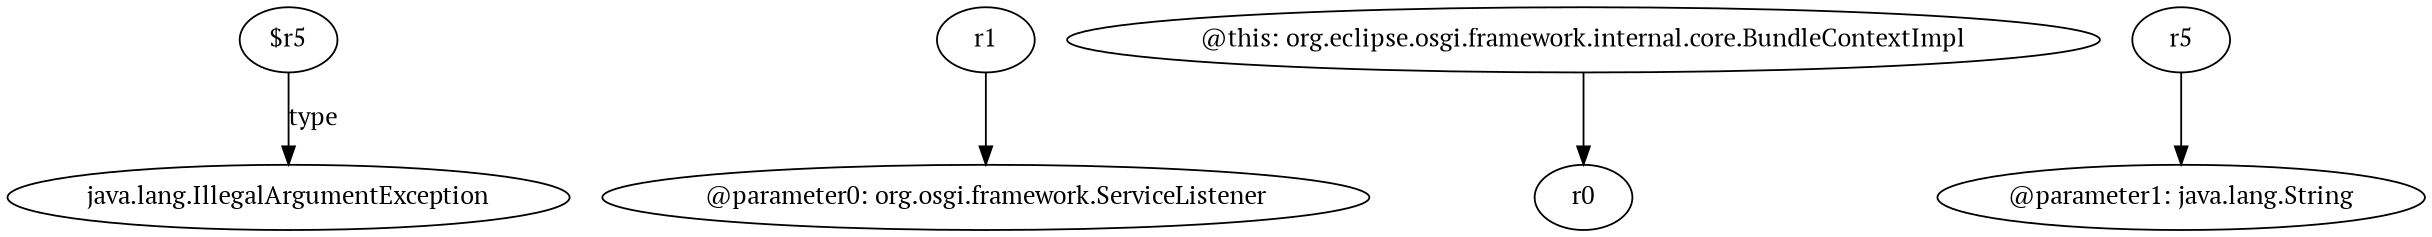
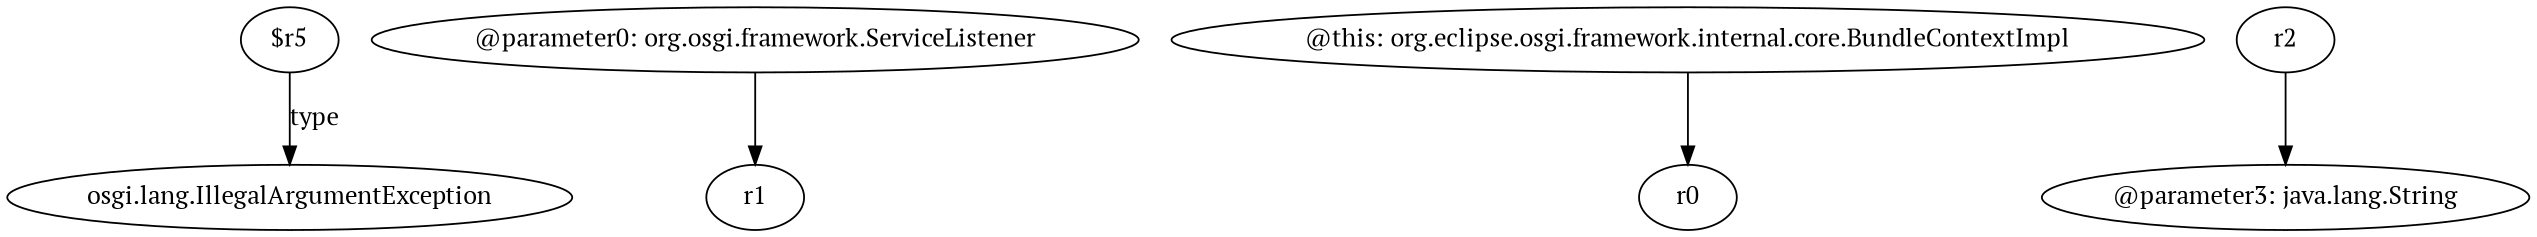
(2181, 40) -> (2286, 40)
(986, 110) -> (755, 110)
(289, 197) -> (290, 197)
(2181, 197) -> (2286, 197)
